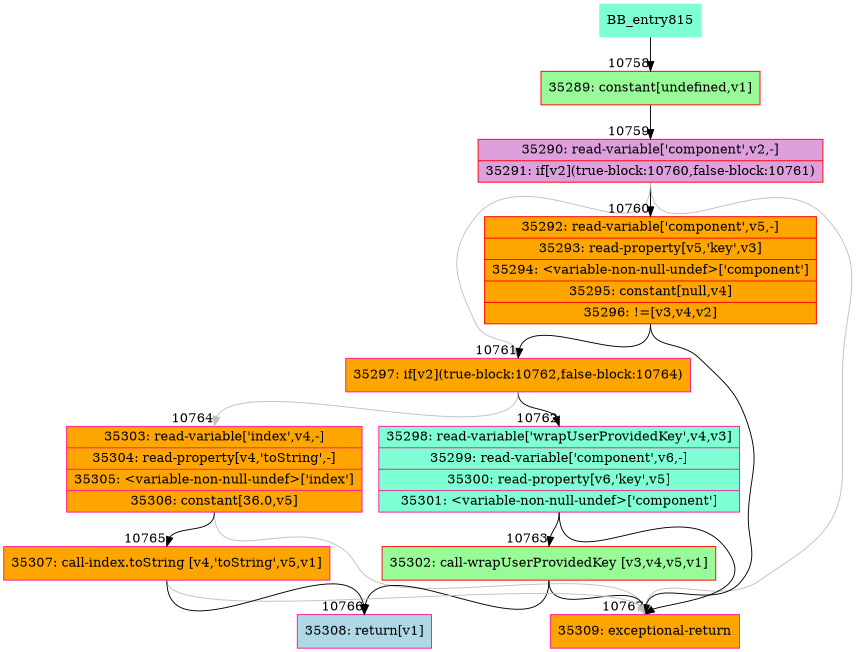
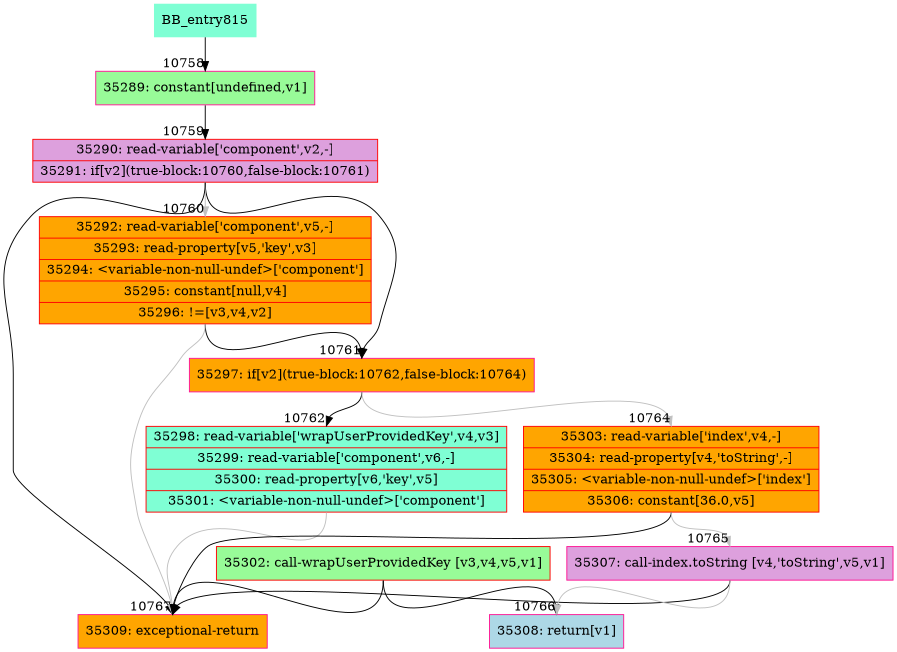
(650, 88) -> (205, 88)
(650, 195) -> (205, 195)
(491, 206) -> (356, 200)
(842, 374) -> (11, 343)
(214, 469) -> (671, 469)
(559, 469) -> (326, 469)
(752, 482) -> (131, 456)
(556, 525) -> none
(195, 529) -> (696, 529)
(695, 530) -> (228, 529)
(167, 563) -> (730, 563)
(380, 582) -> (408, 537)
(277, 594) -> (643, 597)
(402, 598) -> (442, 597)
